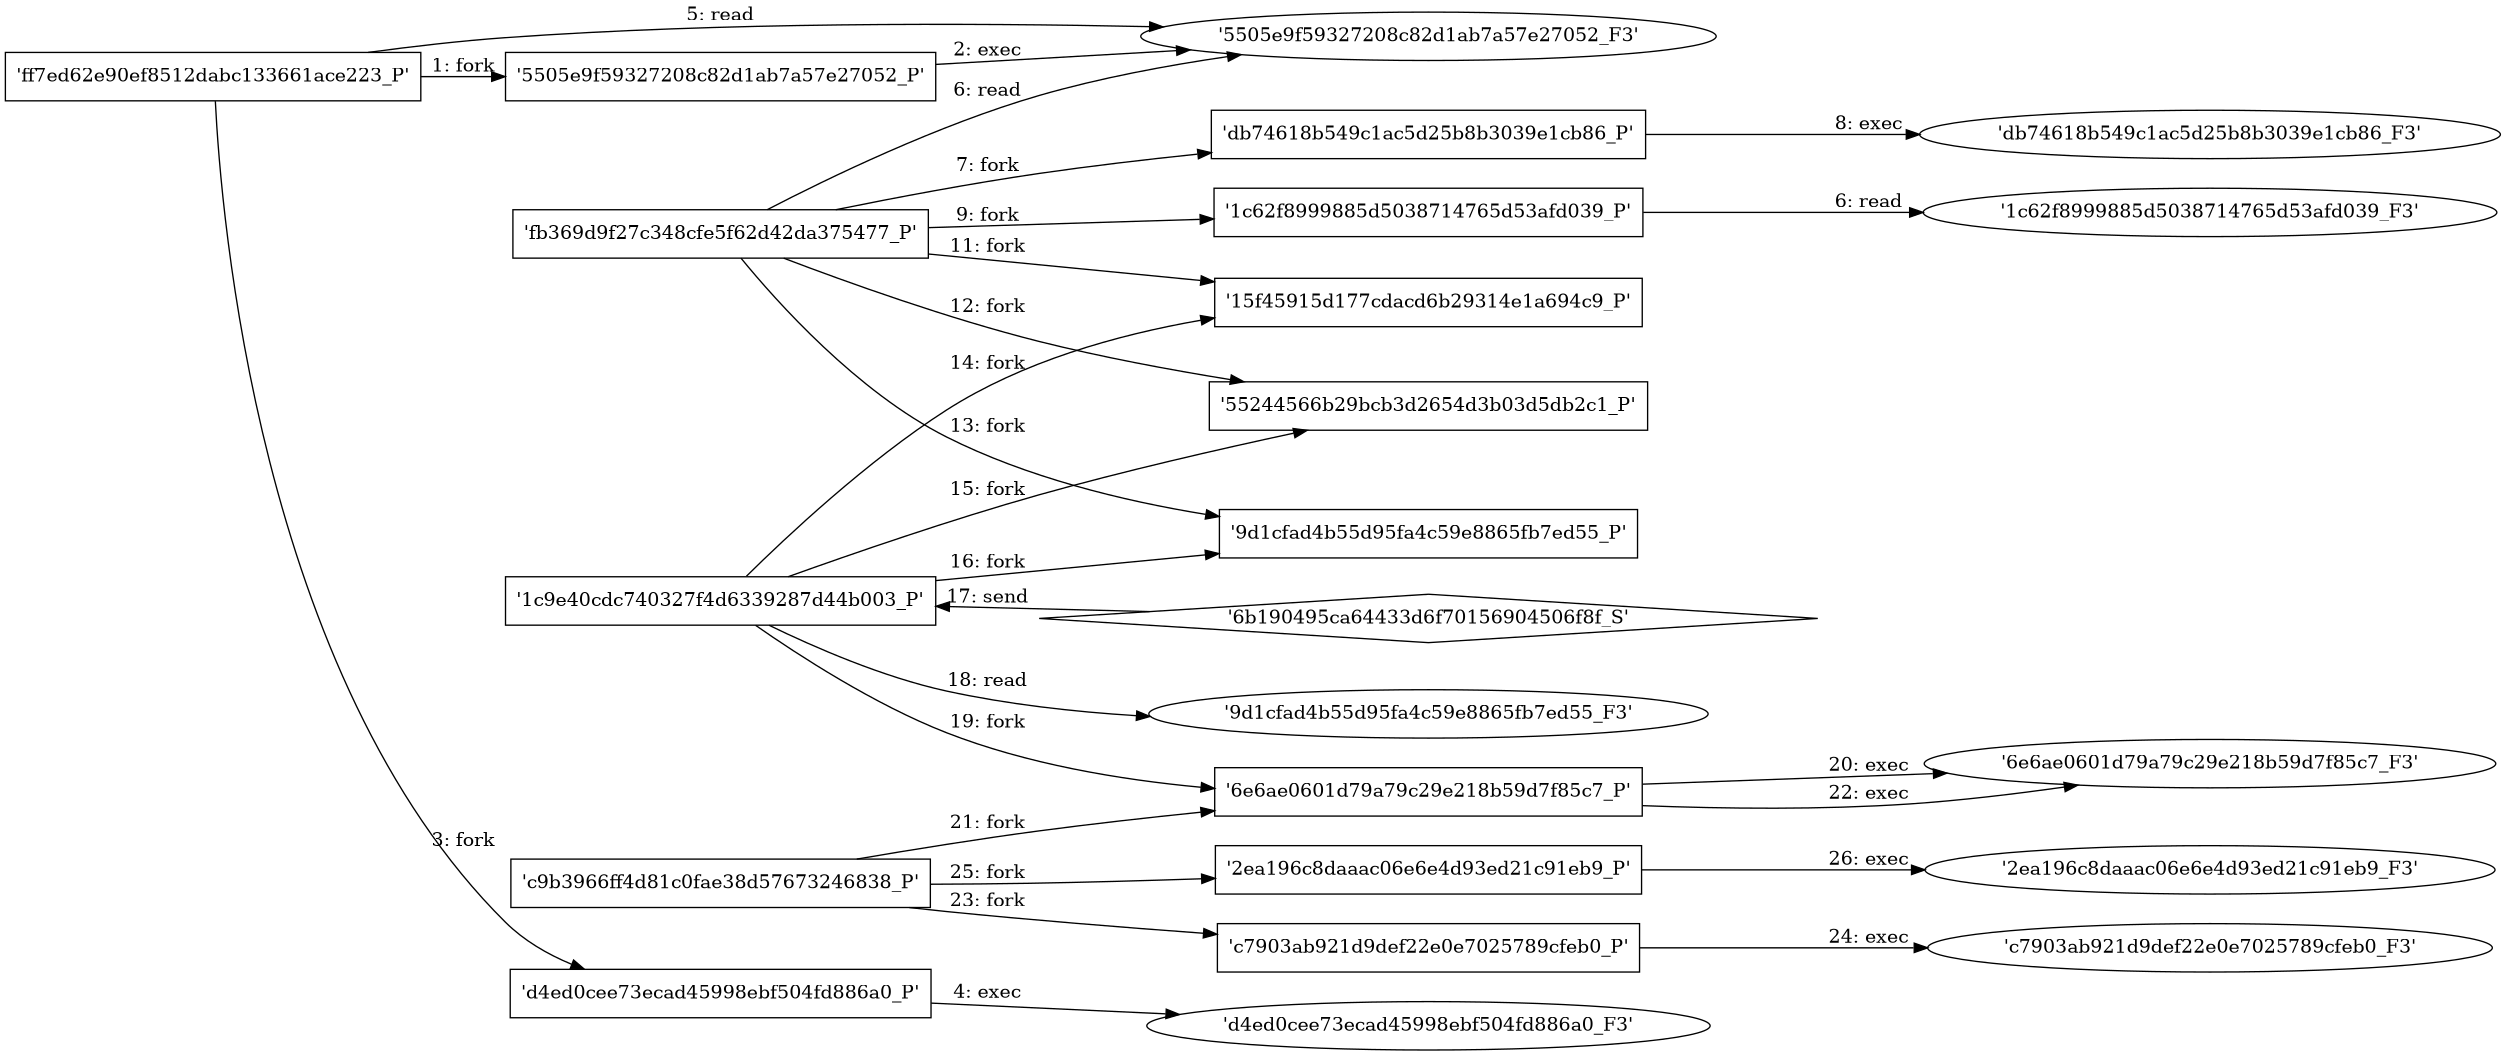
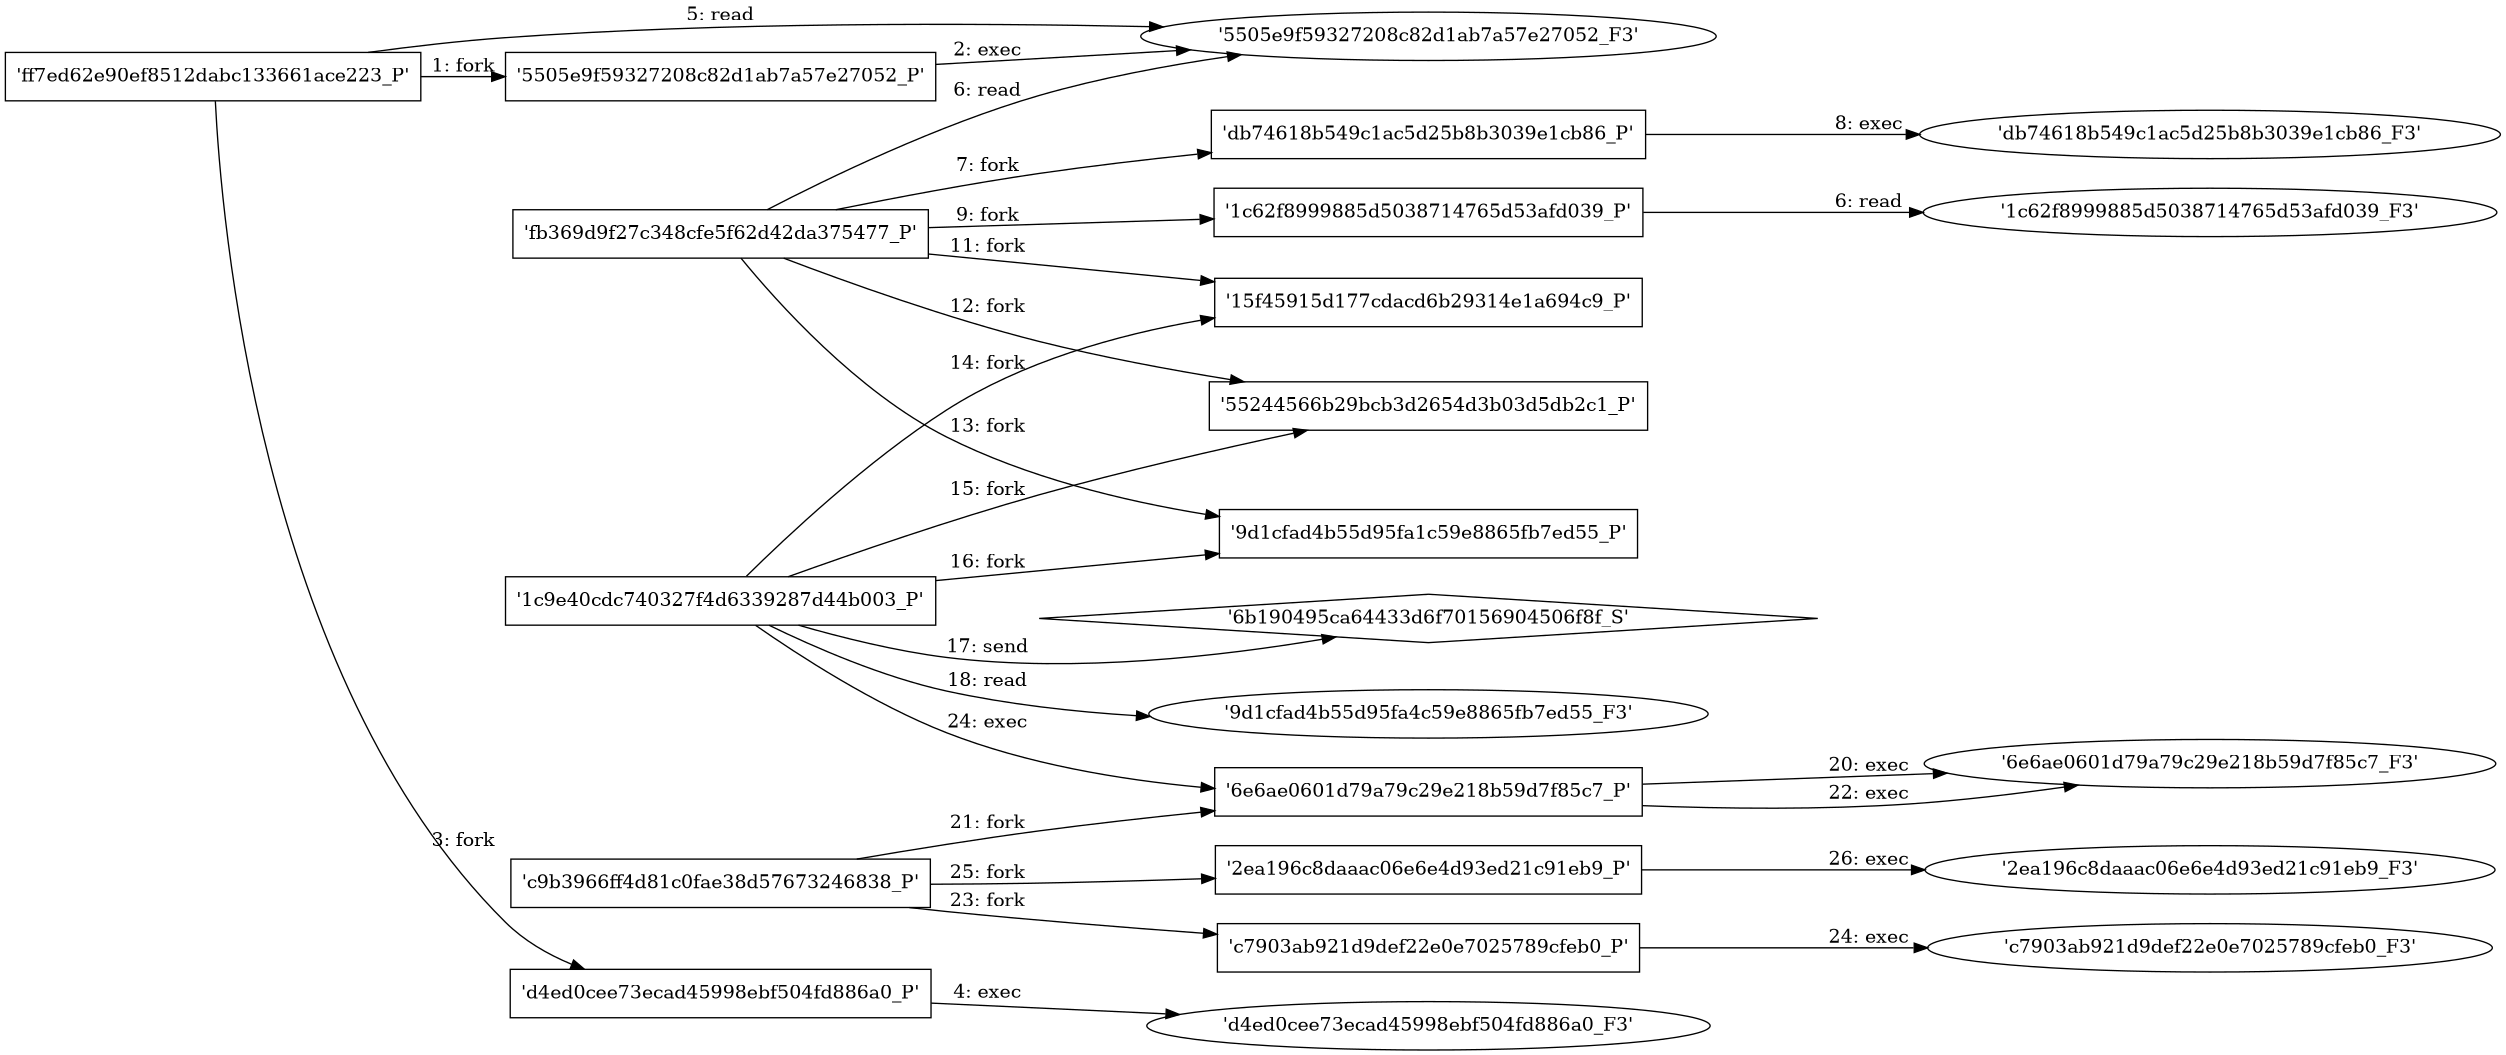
(1428, 534) -> (1428, 534)
(1050, 609) -> (1059, 663)
(987, 723) -> (987, 723)
